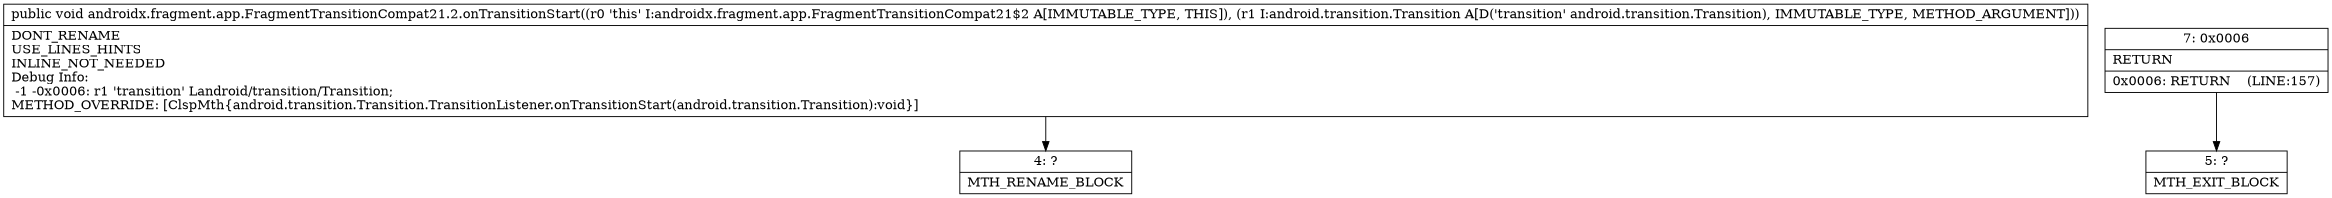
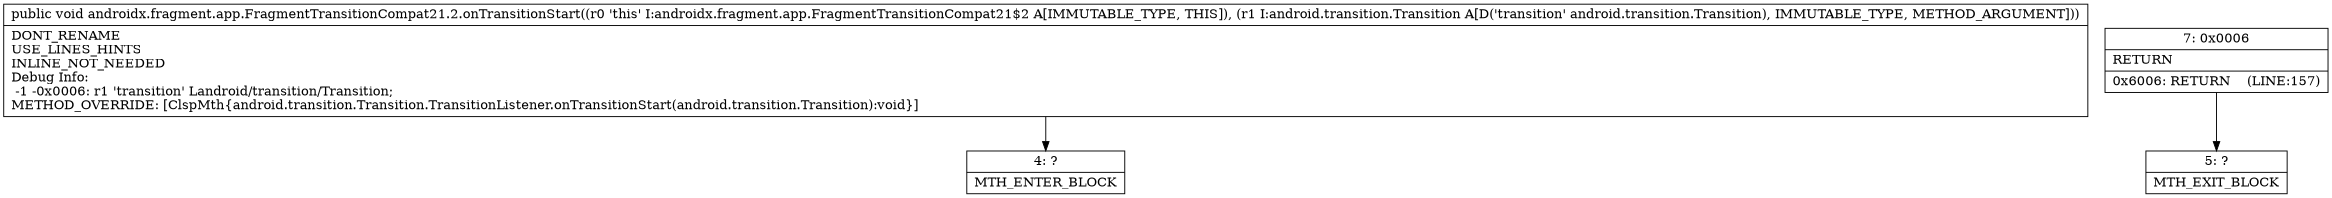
(2217, 81) -> (2217, 81)
(1046, 183) -> (1046, 183)
